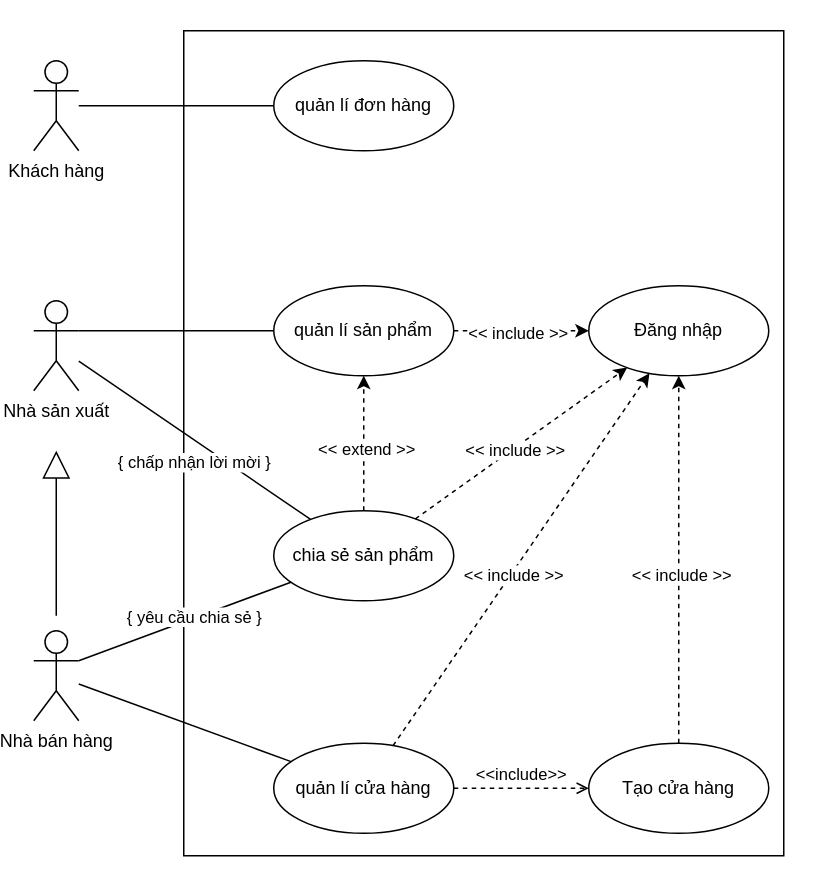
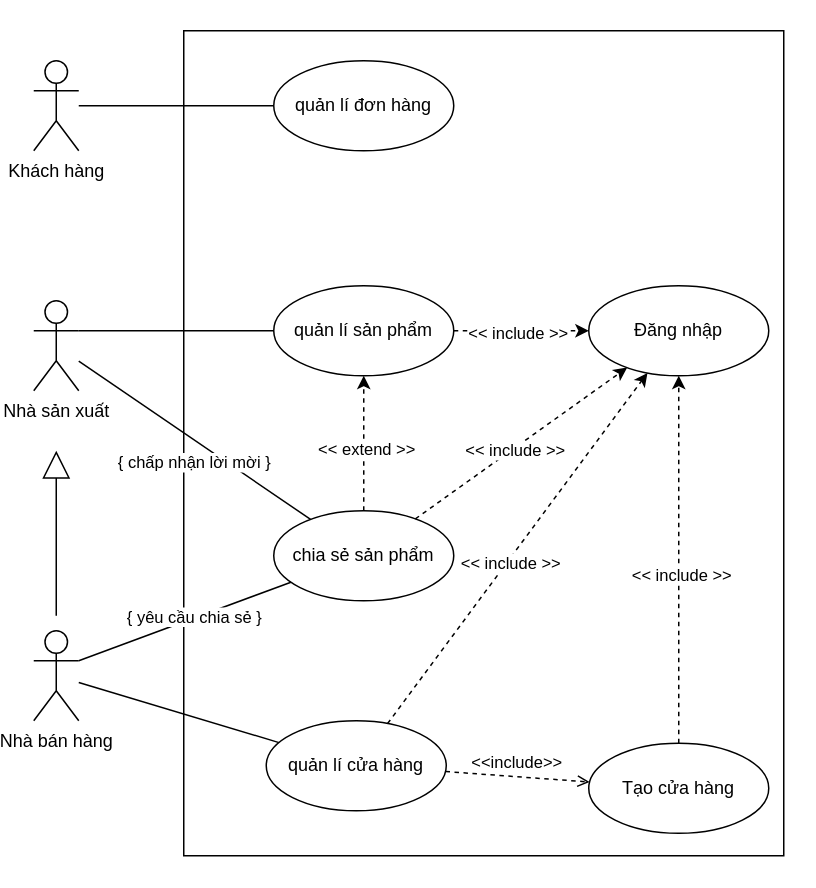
(364, 788) -> (356, 766)
